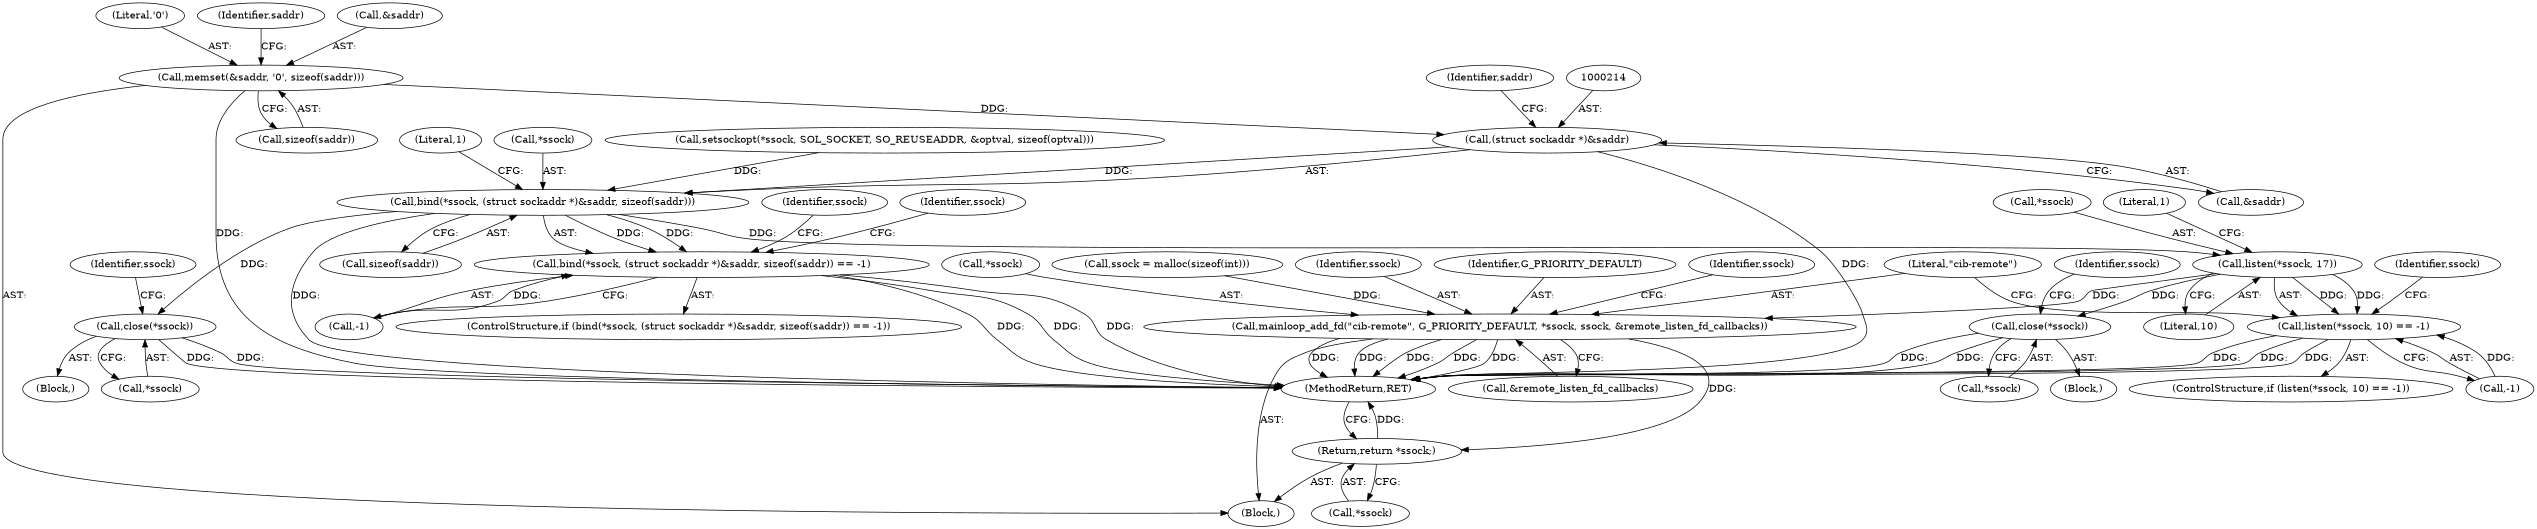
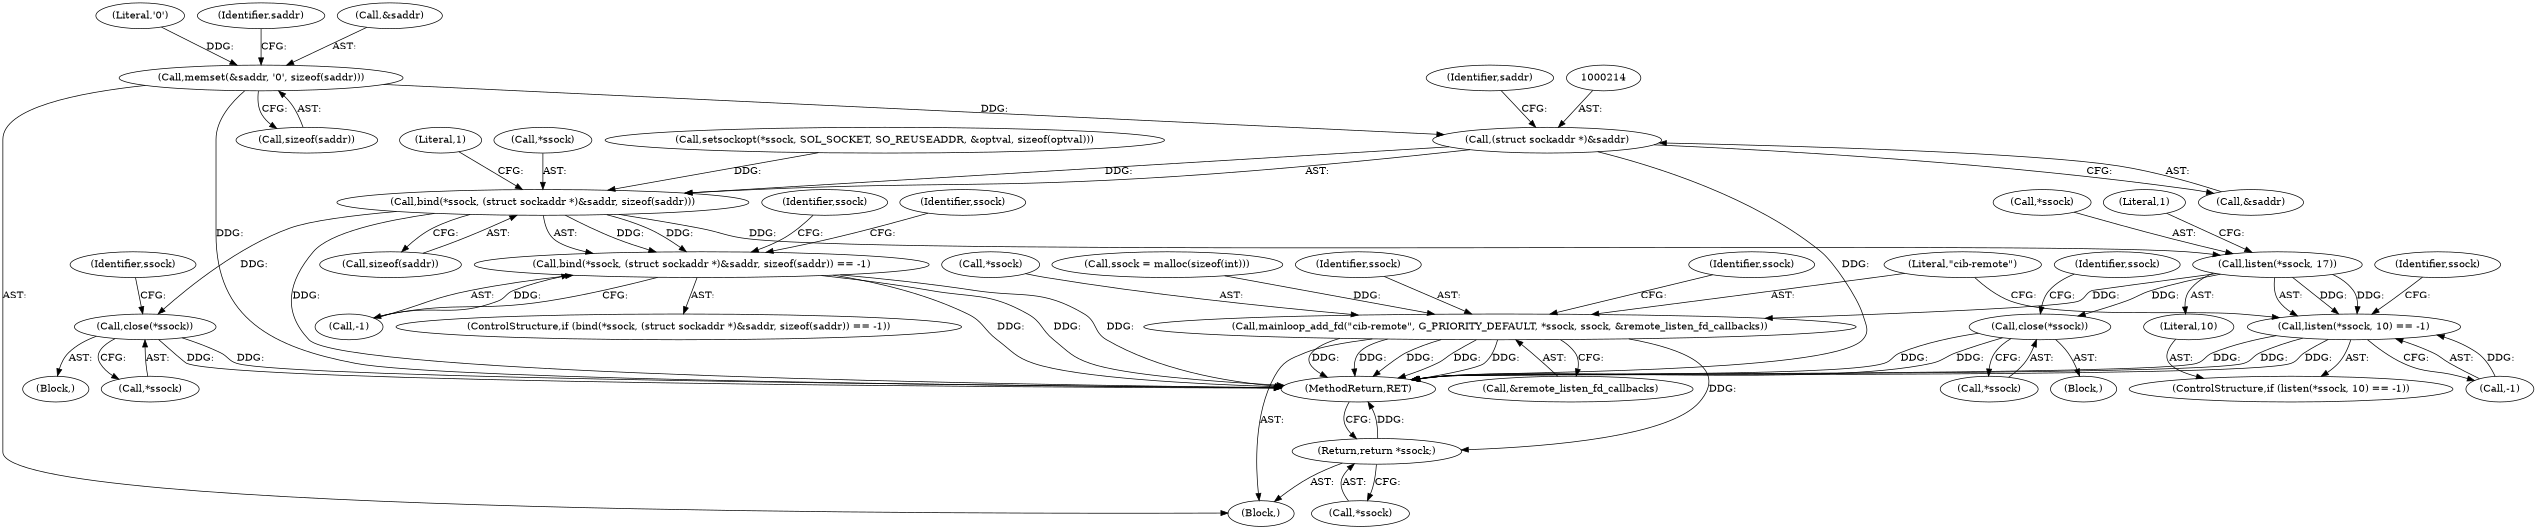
(222, 47) -> (222, 47)
(1555, 265) -> none
(2204, 296) -> (2204, 296)
(2230, 298) -> (2168, 361)
